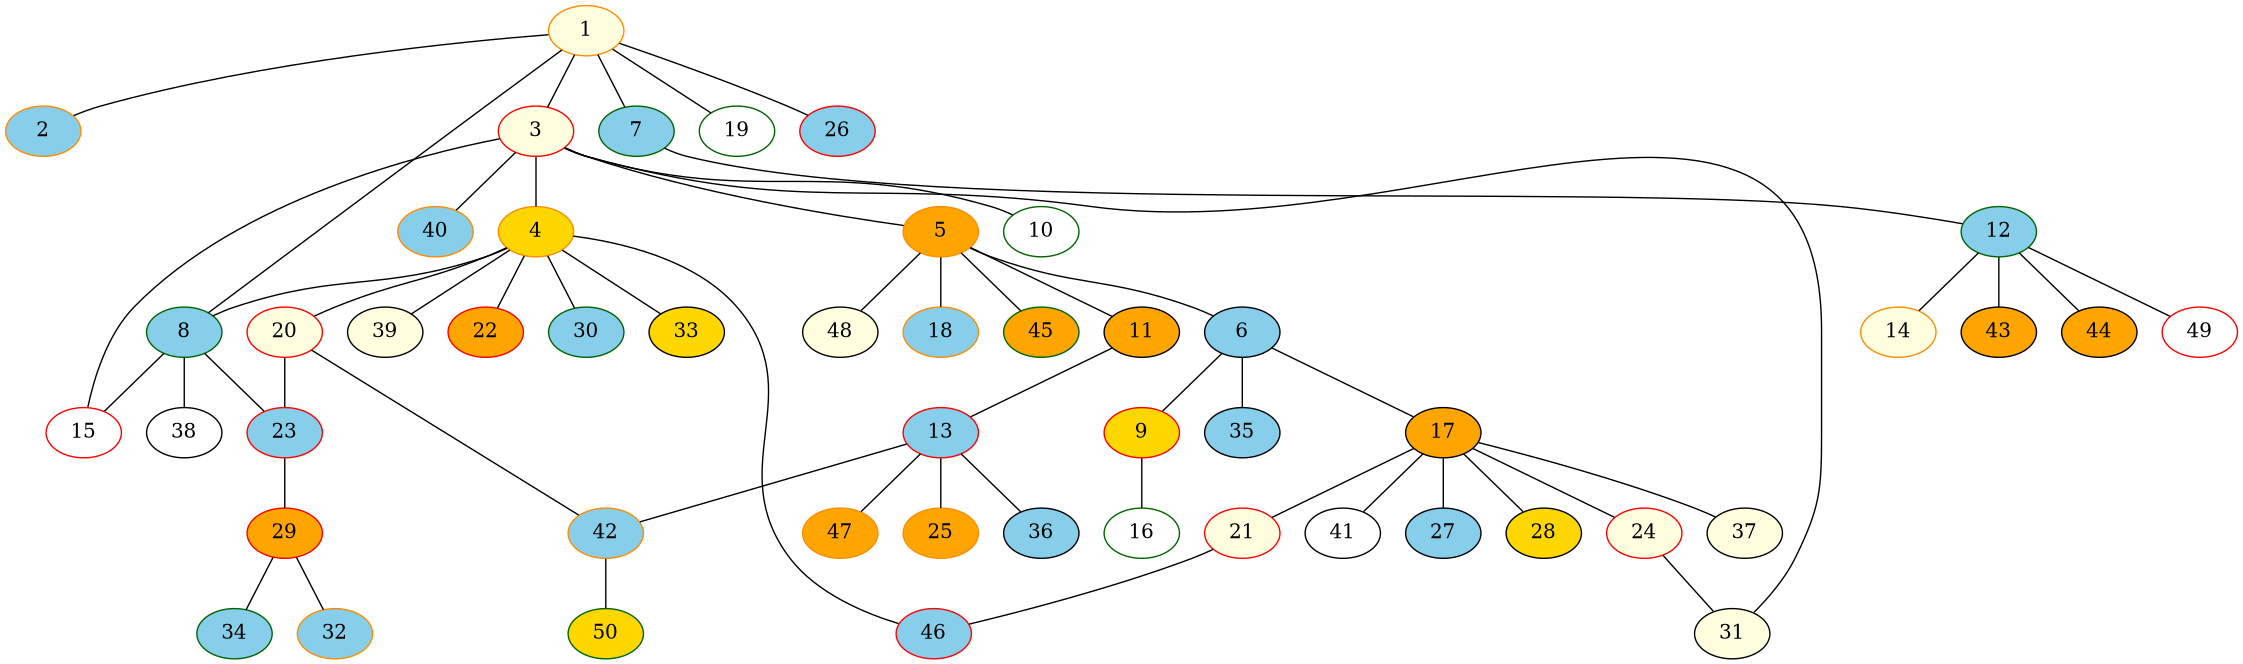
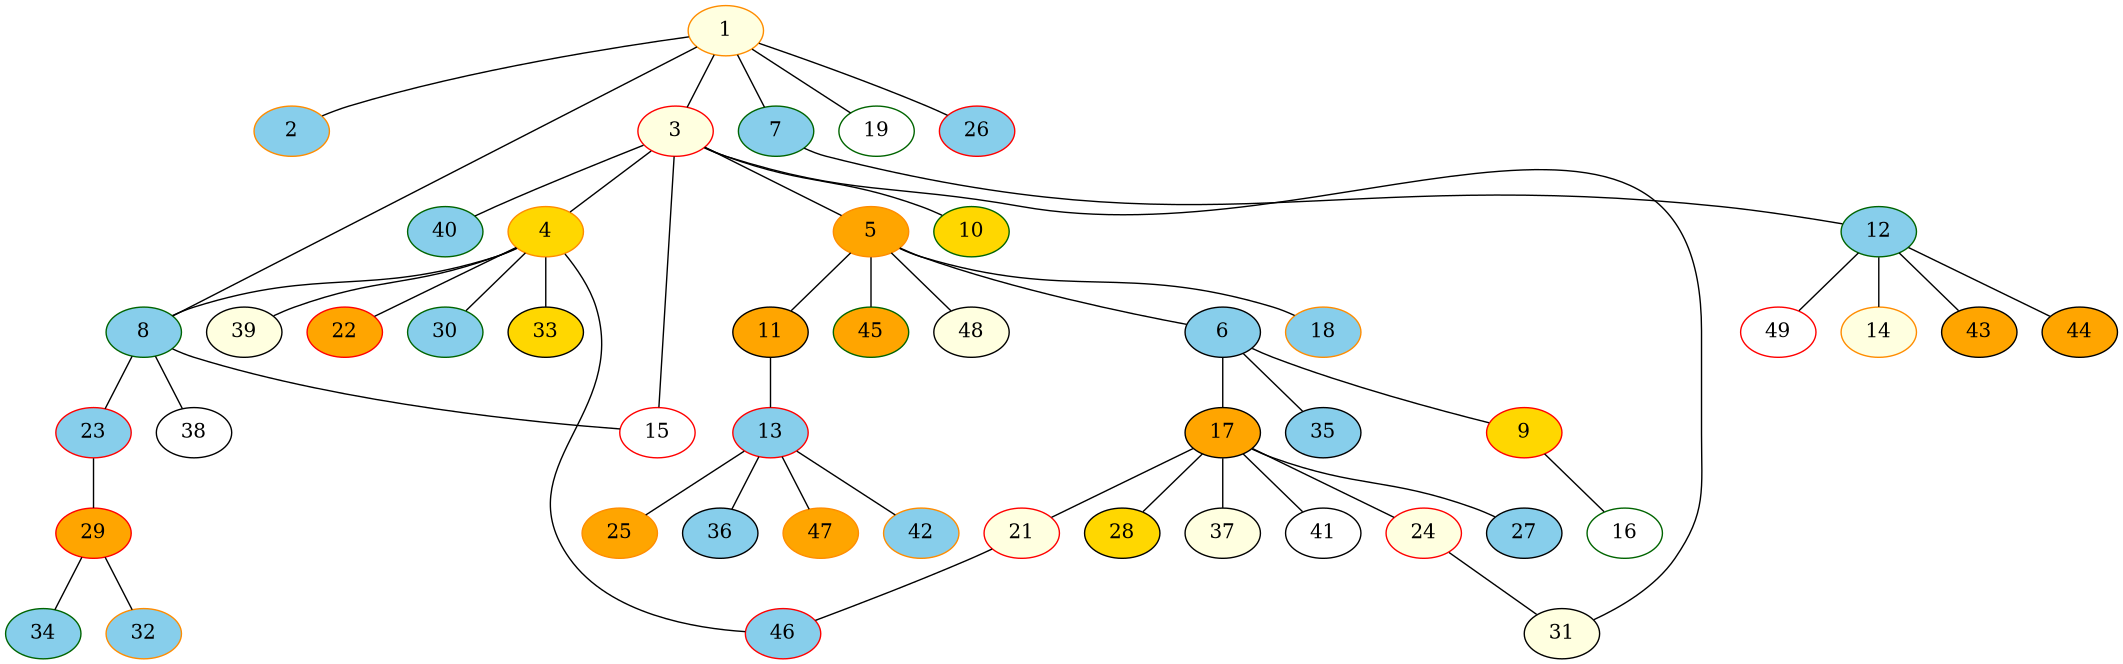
(436, 232) -> (445, 232)
(1041, 232) -> (972, 232)
(285, 332) -> none
(606, 634) -> none
